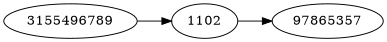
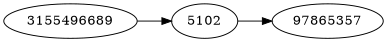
(70, 21) -> (70, 21)
(205, 21) -> (205, 21)
